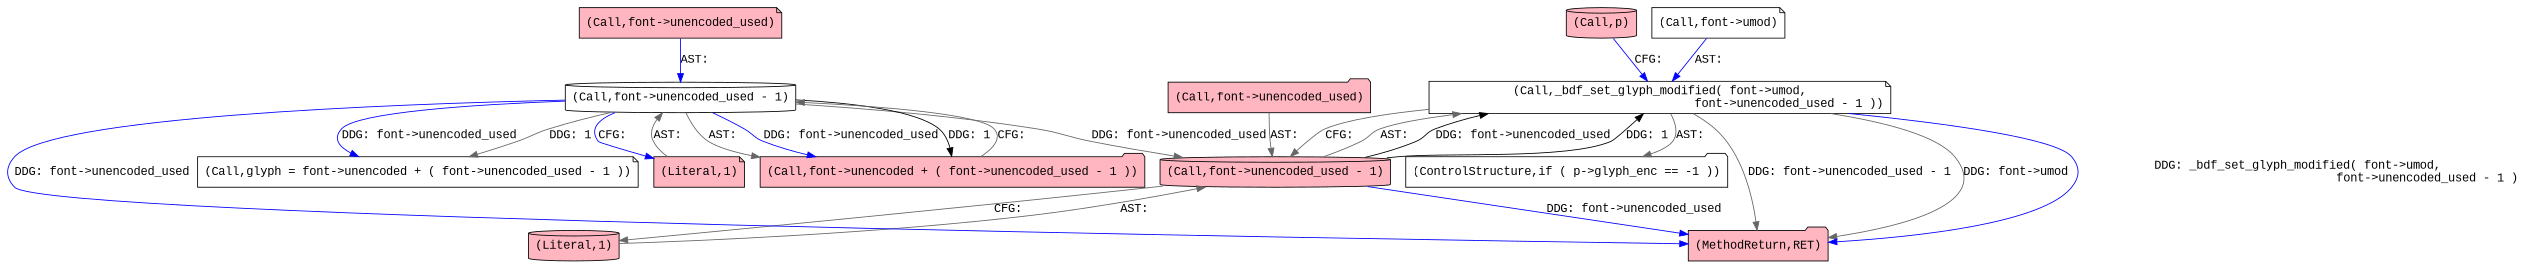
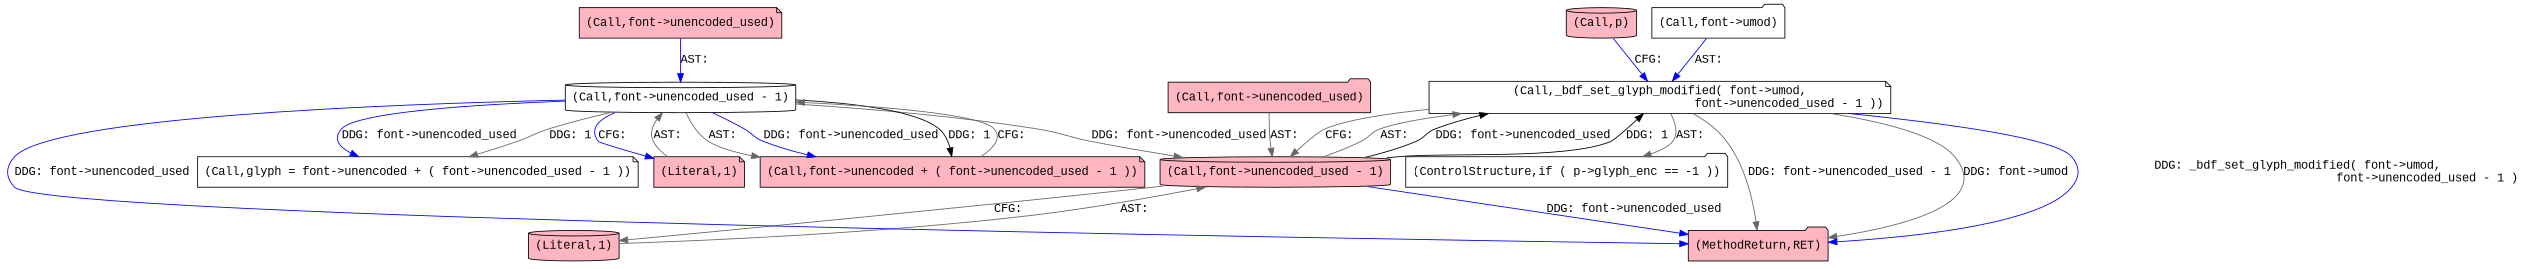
(1718, 23) -> (1718, 23)
(952, 172) -> (952, 172)
